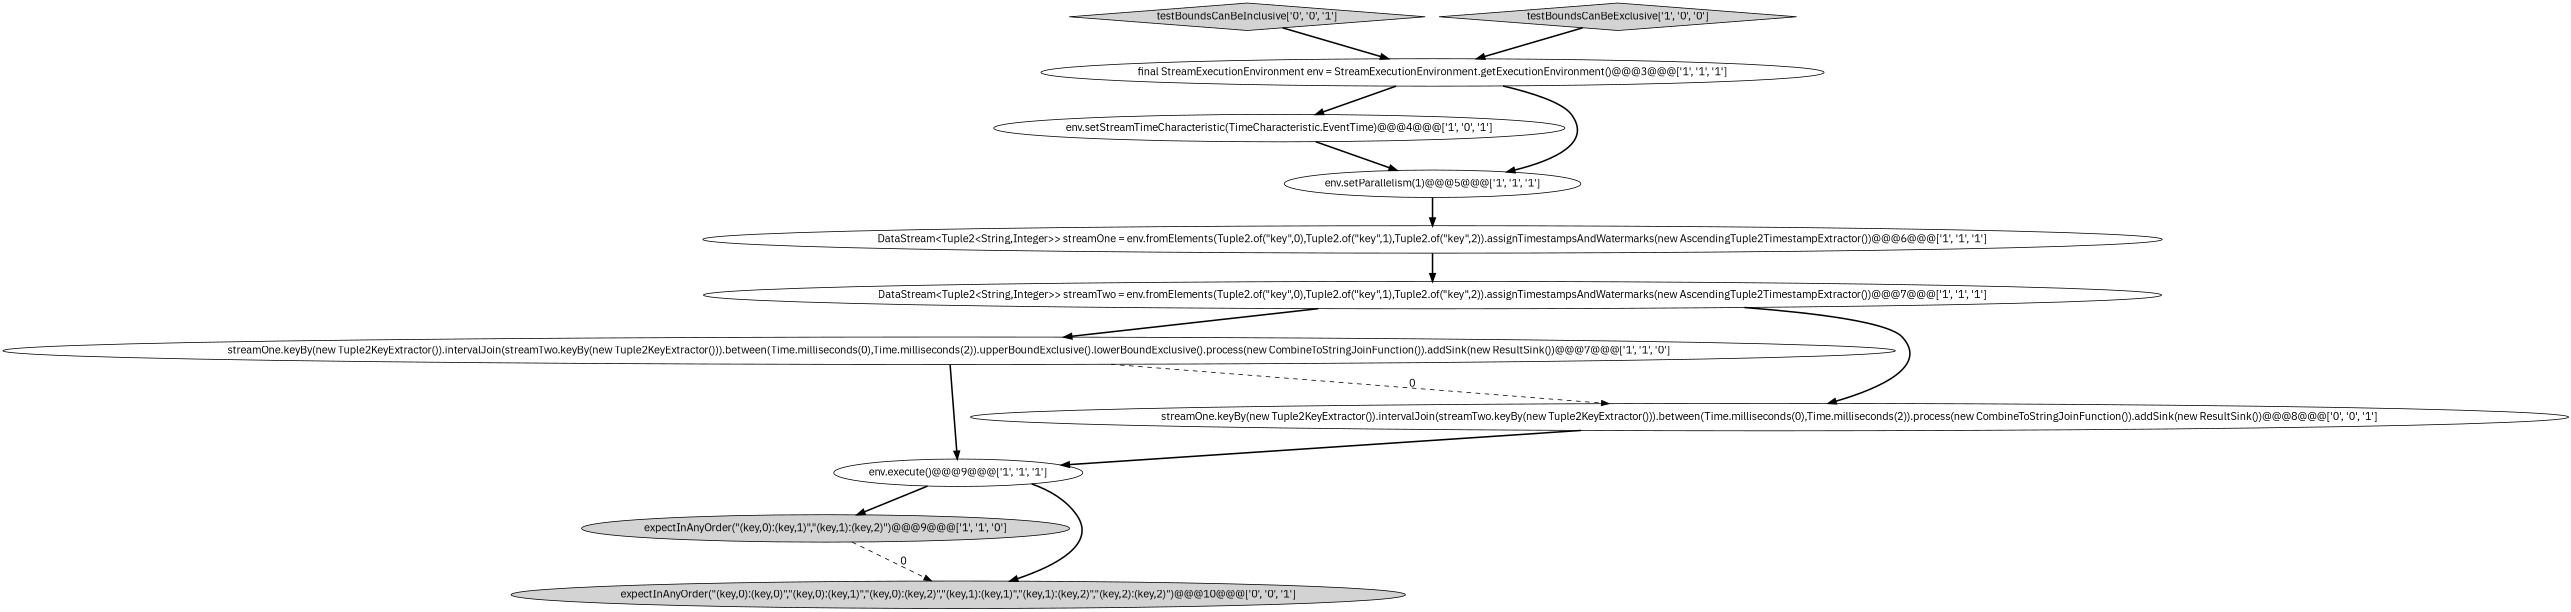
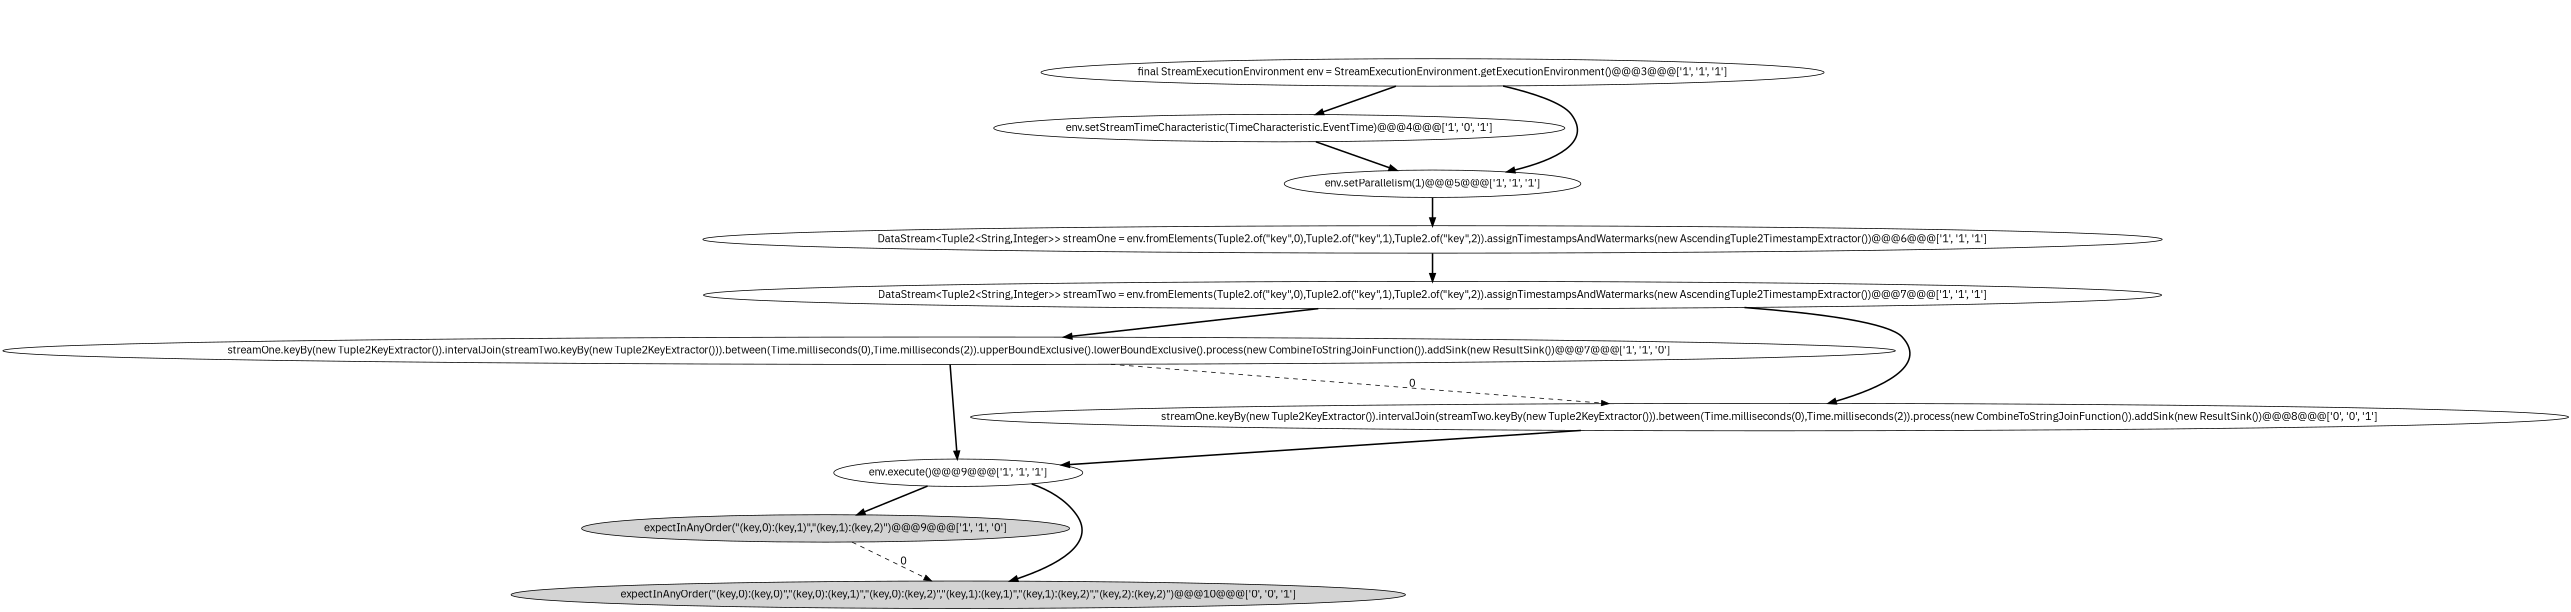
(1247, 17) -> none
(1618, 17) -> none
